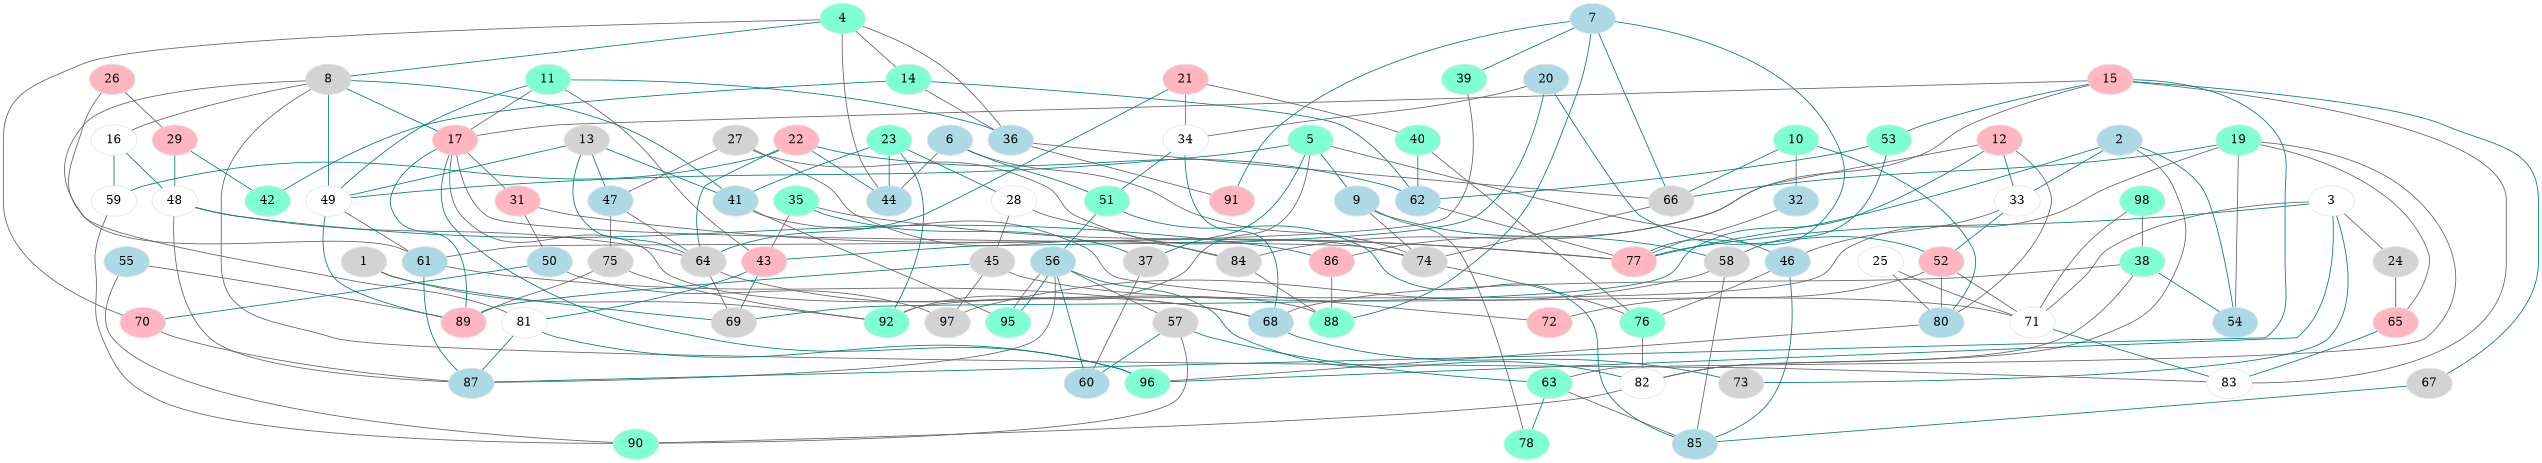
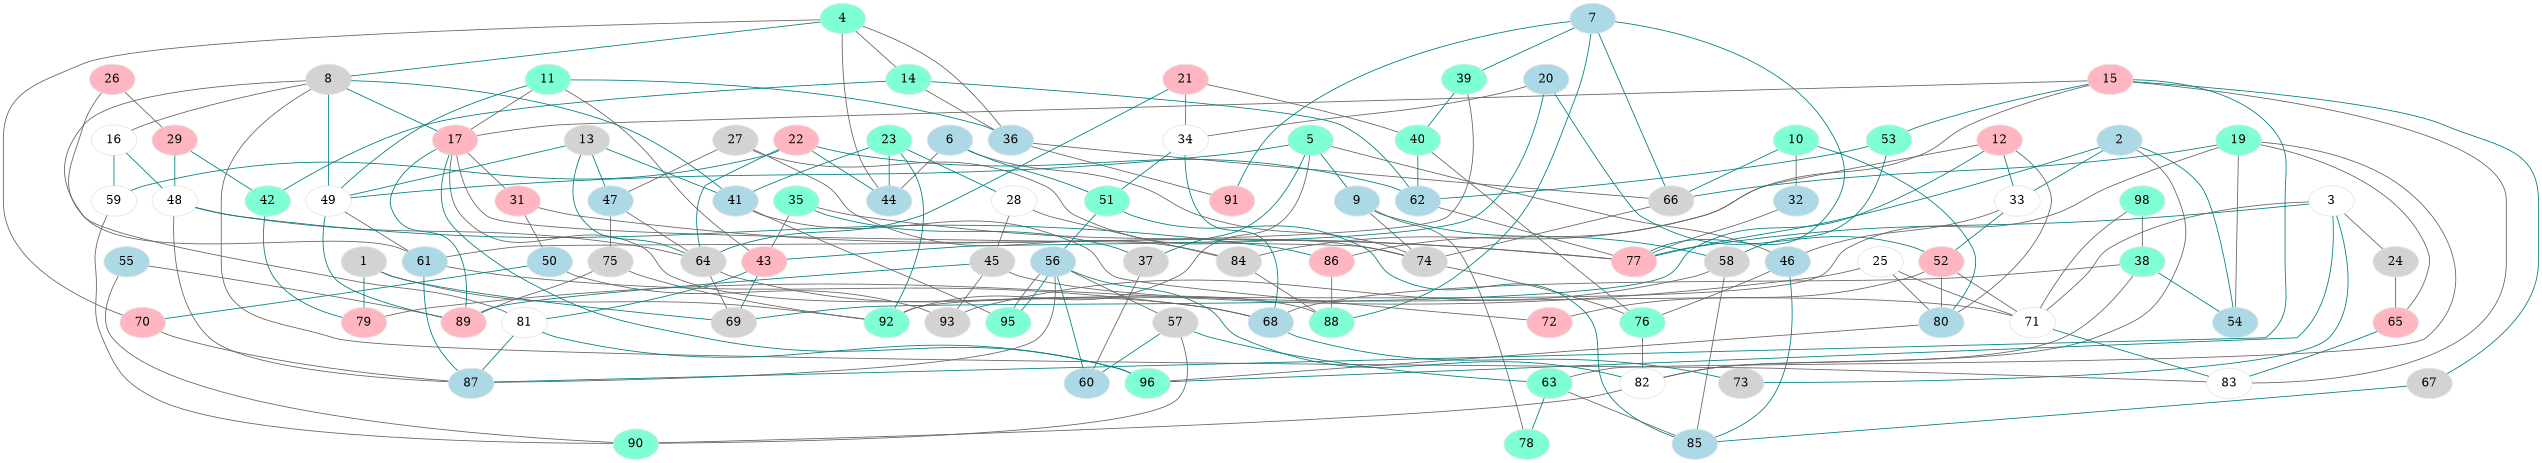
none -> (1441, 110)
none -> (364, 323)
(947, 323) -> (947, 323)
